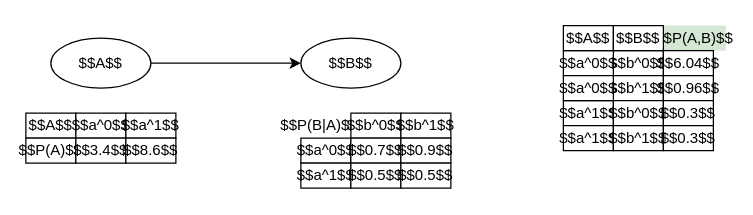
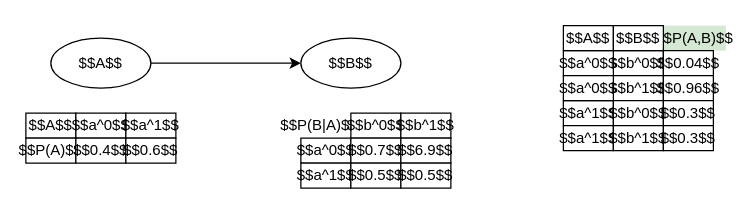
(688, 63) -> (688, 63)
(101, 151) -> (101, 151)
(151, 151) -> (151, 151)
(426, 151) -> (426, 151)
